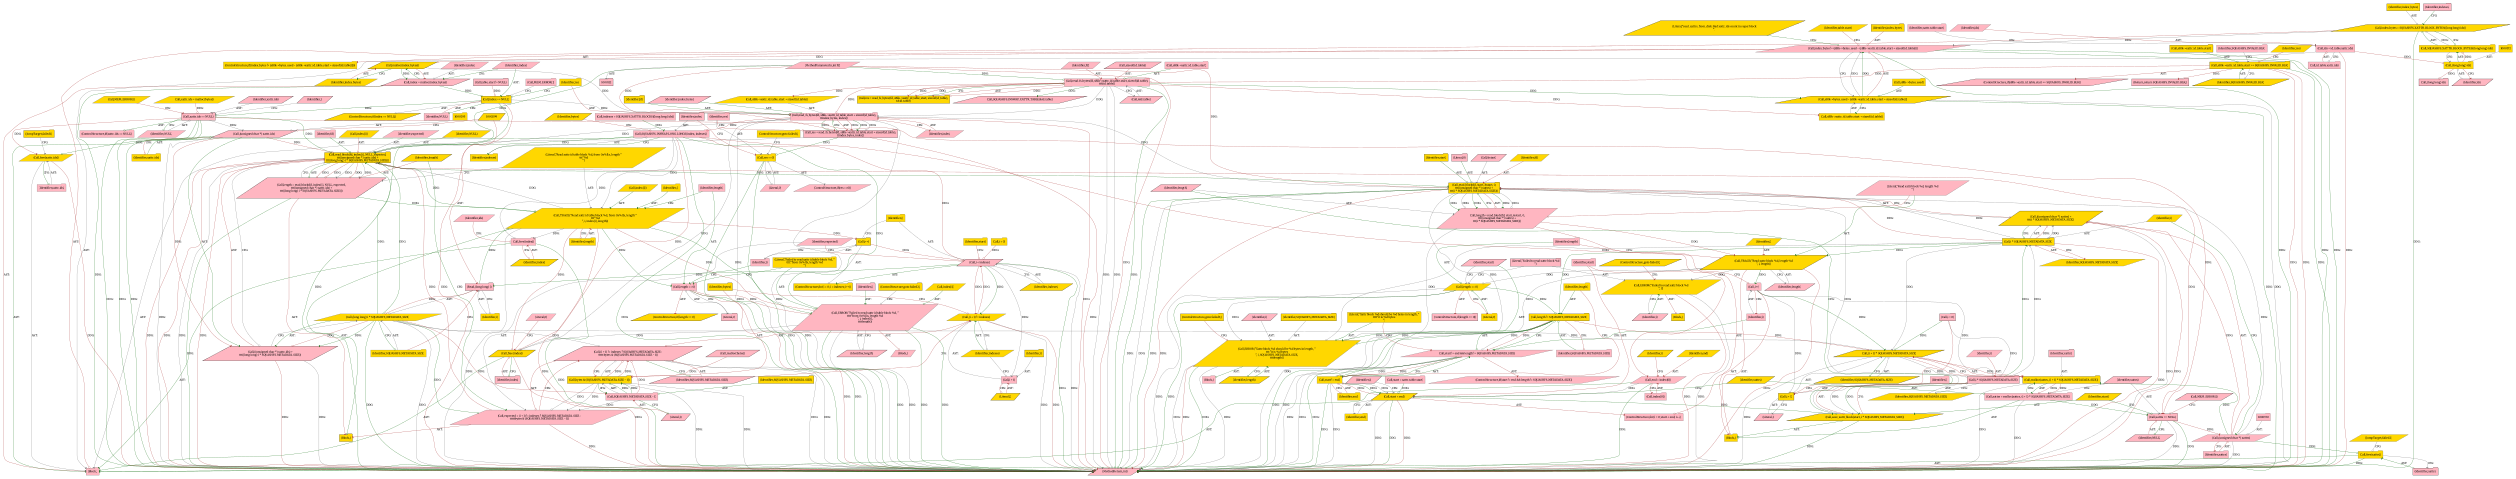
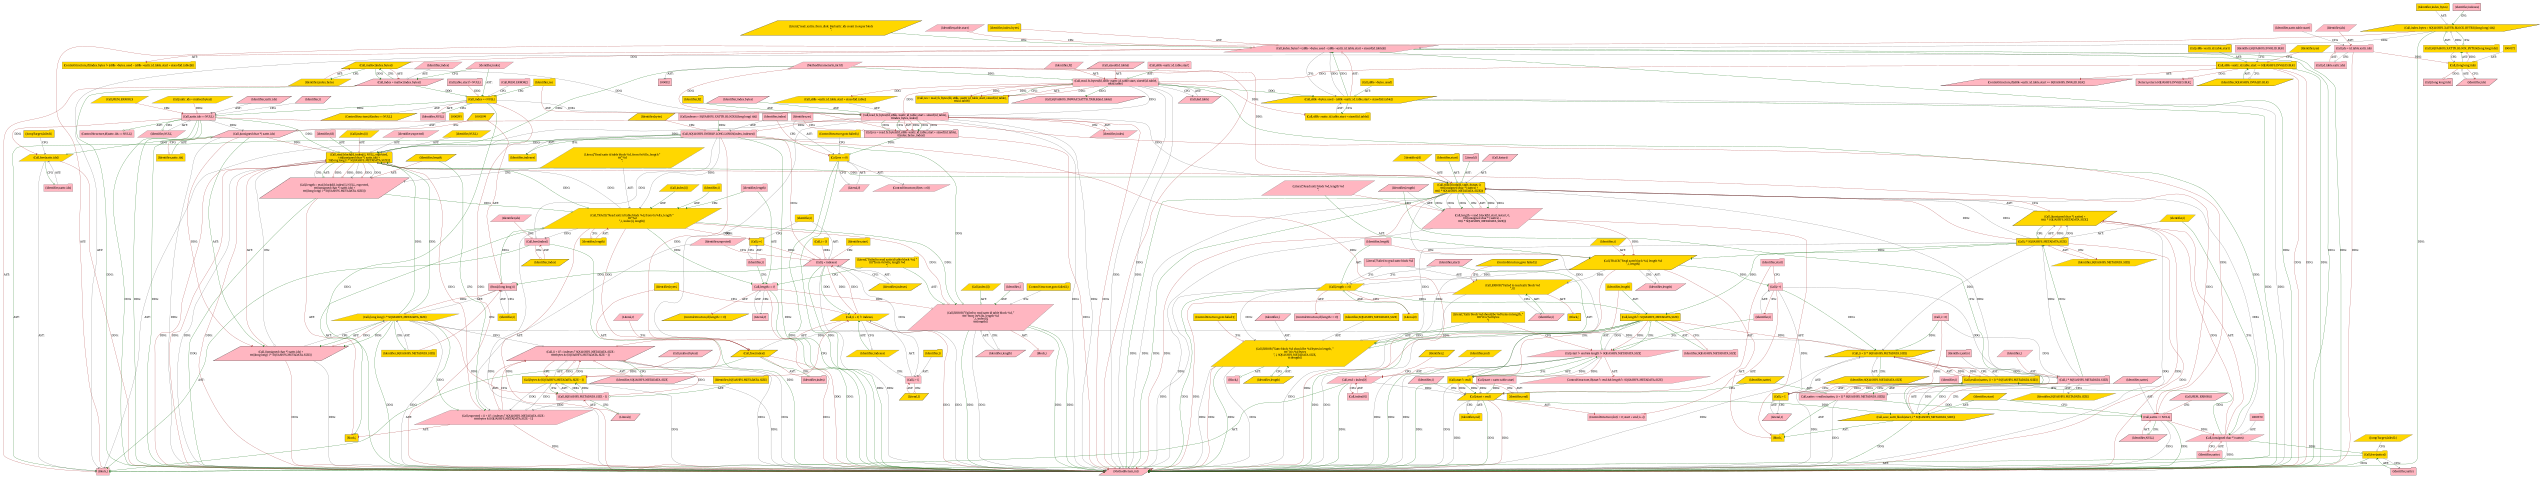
(1838, 28) -> (955, 28)
(823, 287) -> none
